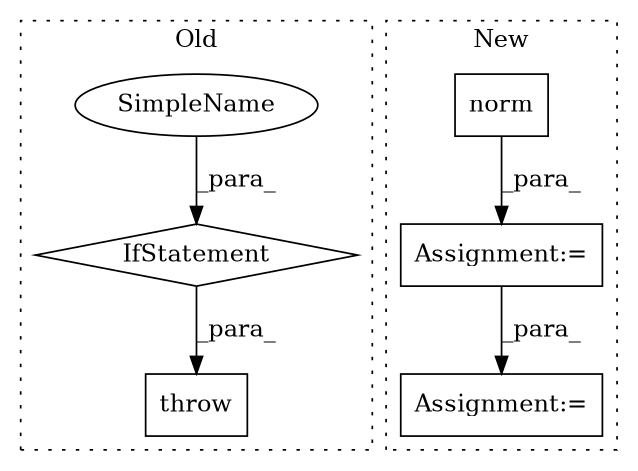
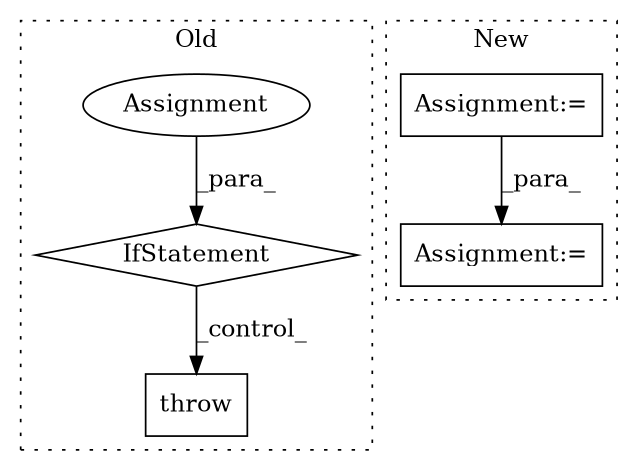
(196, 105) -> (196, 105)
(502, 105) -> none
(236, 330) -> (252, 330)
